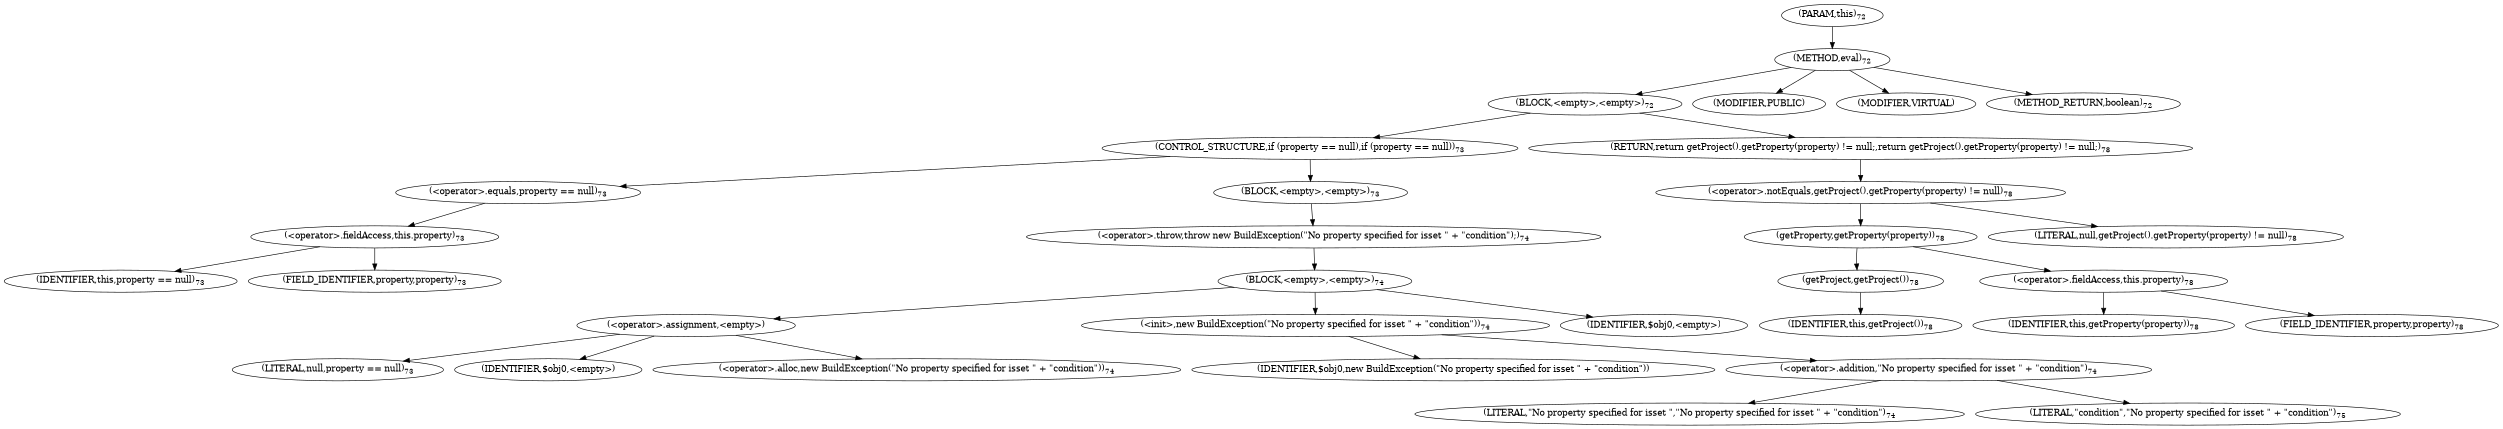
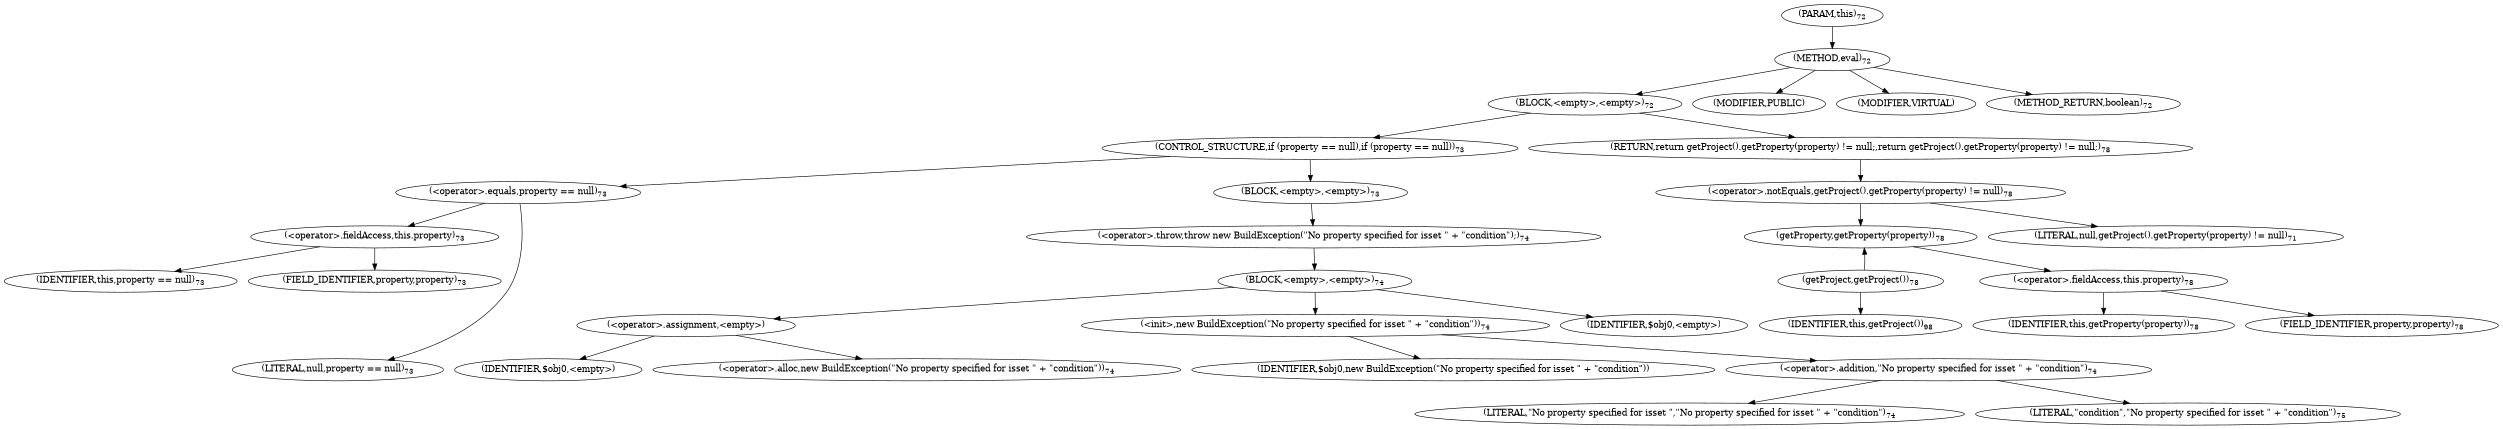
(2293, 236) -> (2293, 236)
(1857, 256) -> (1865, 262)
(1929, 325) -> (1929, 325)
(515, 347) -> (493, 308)
